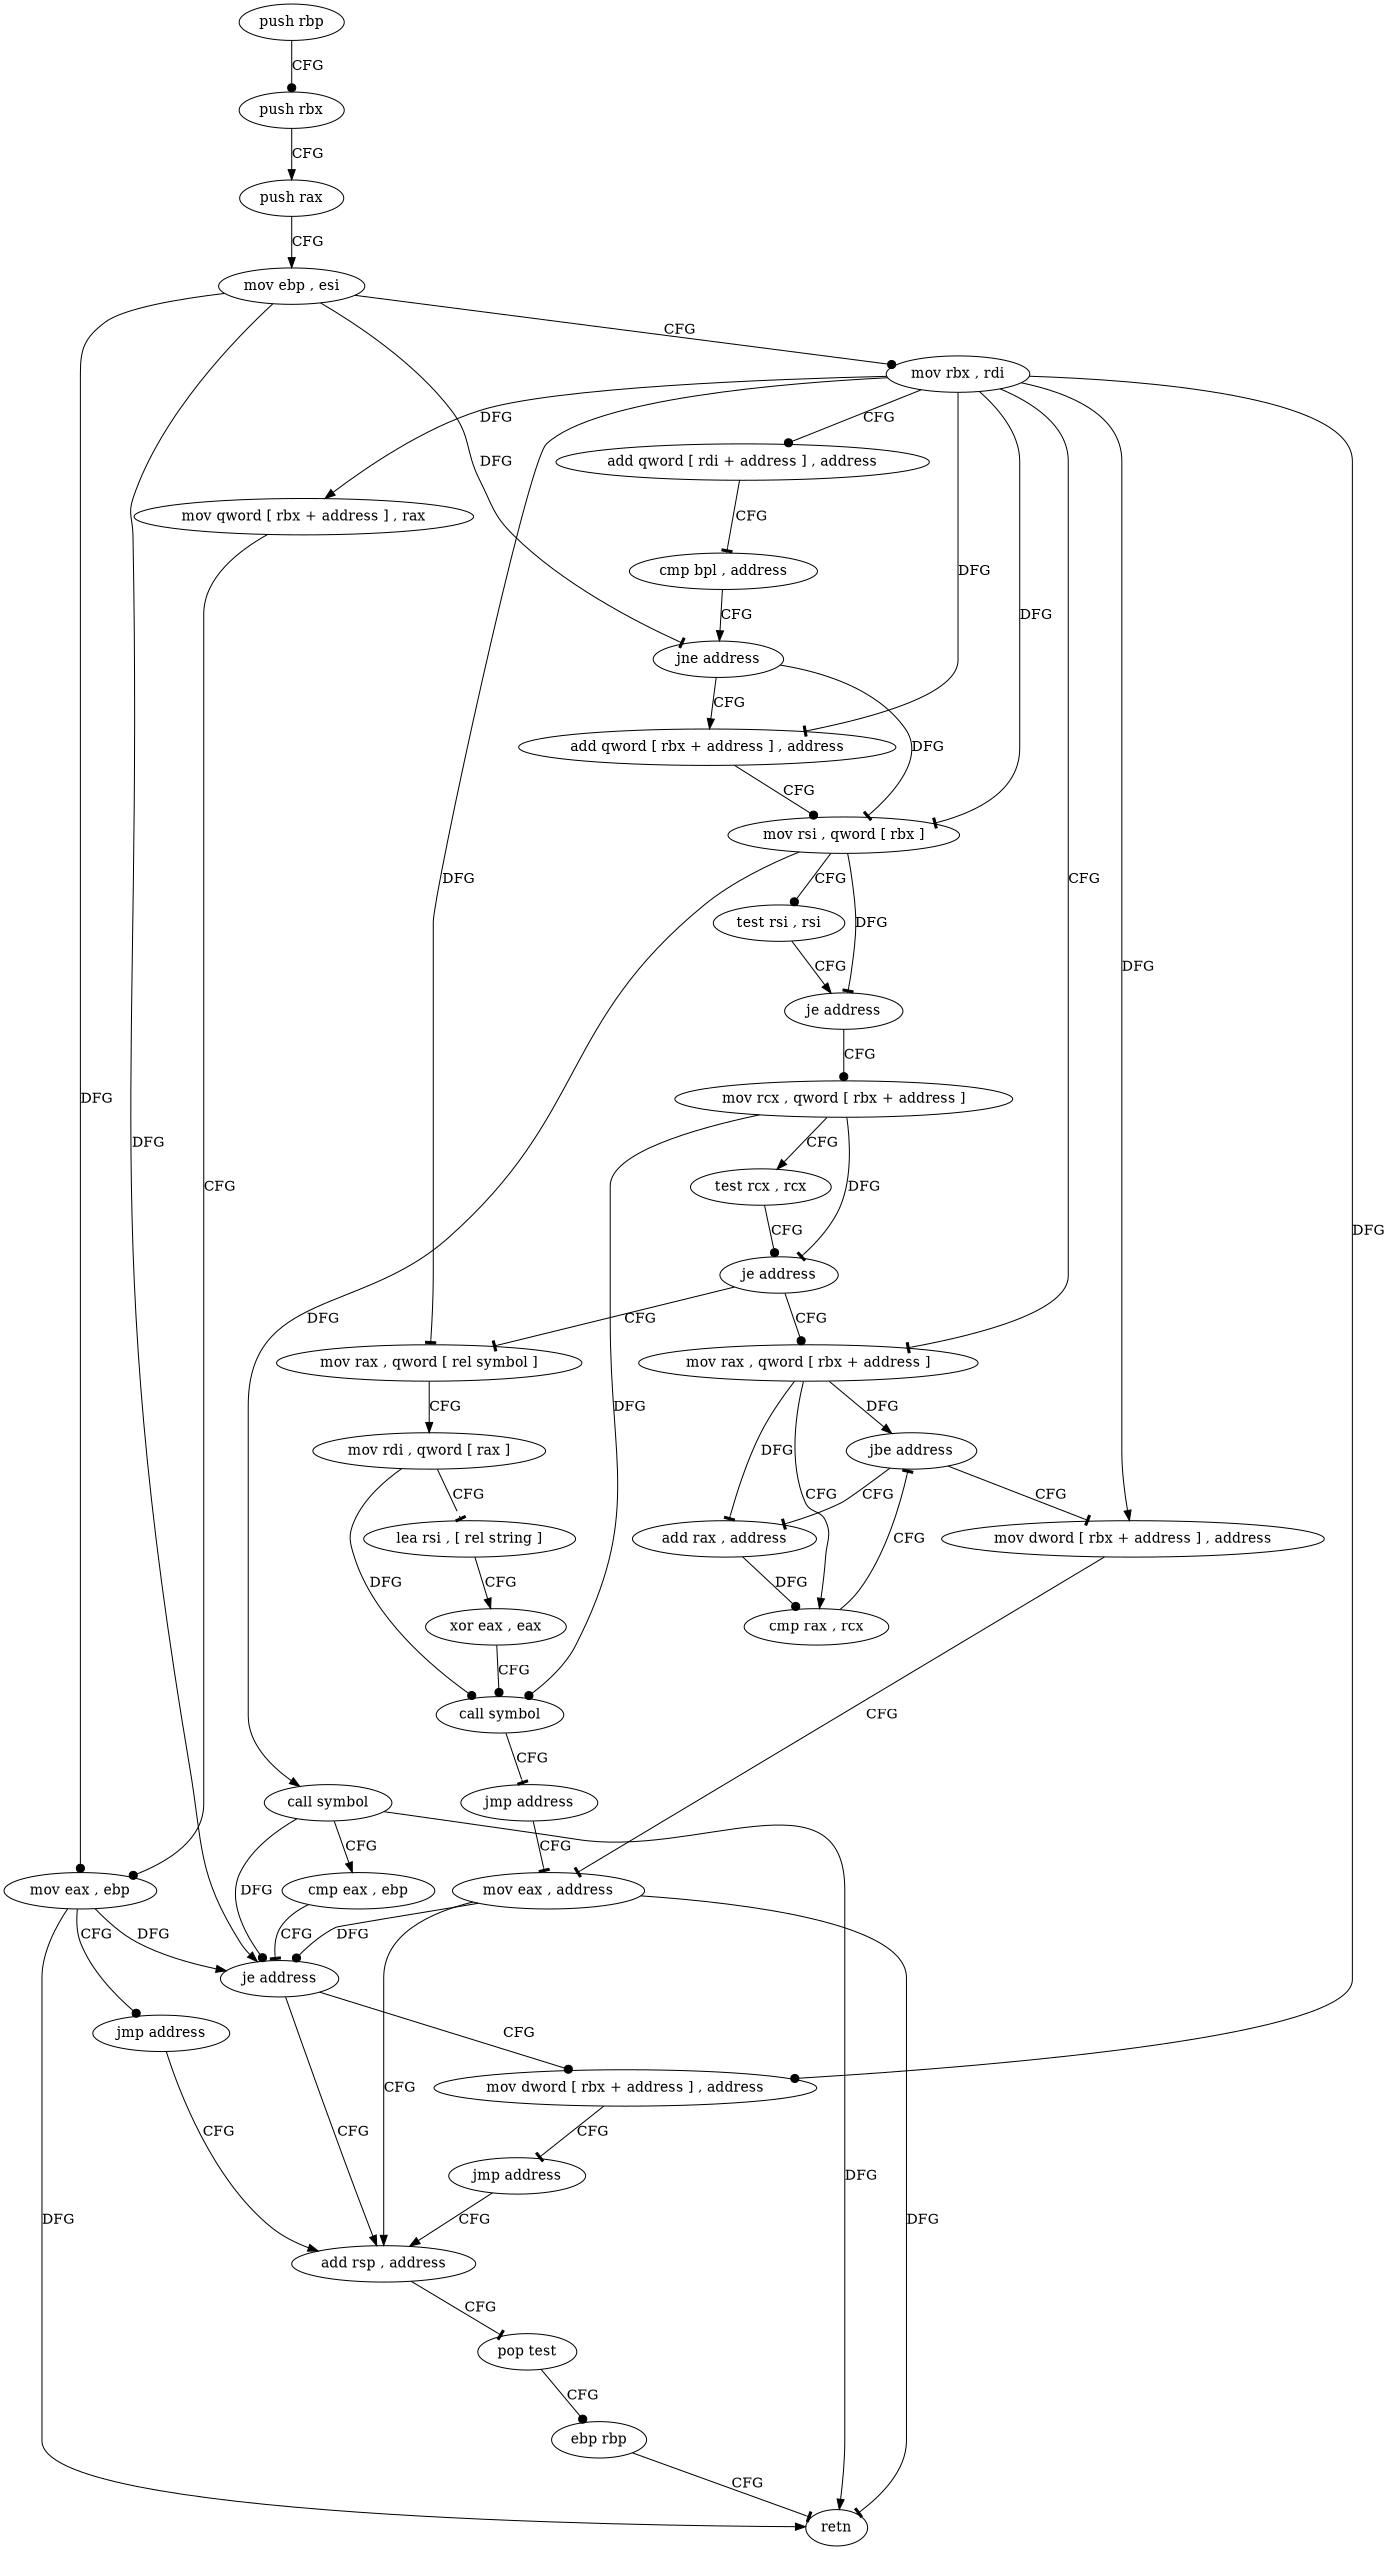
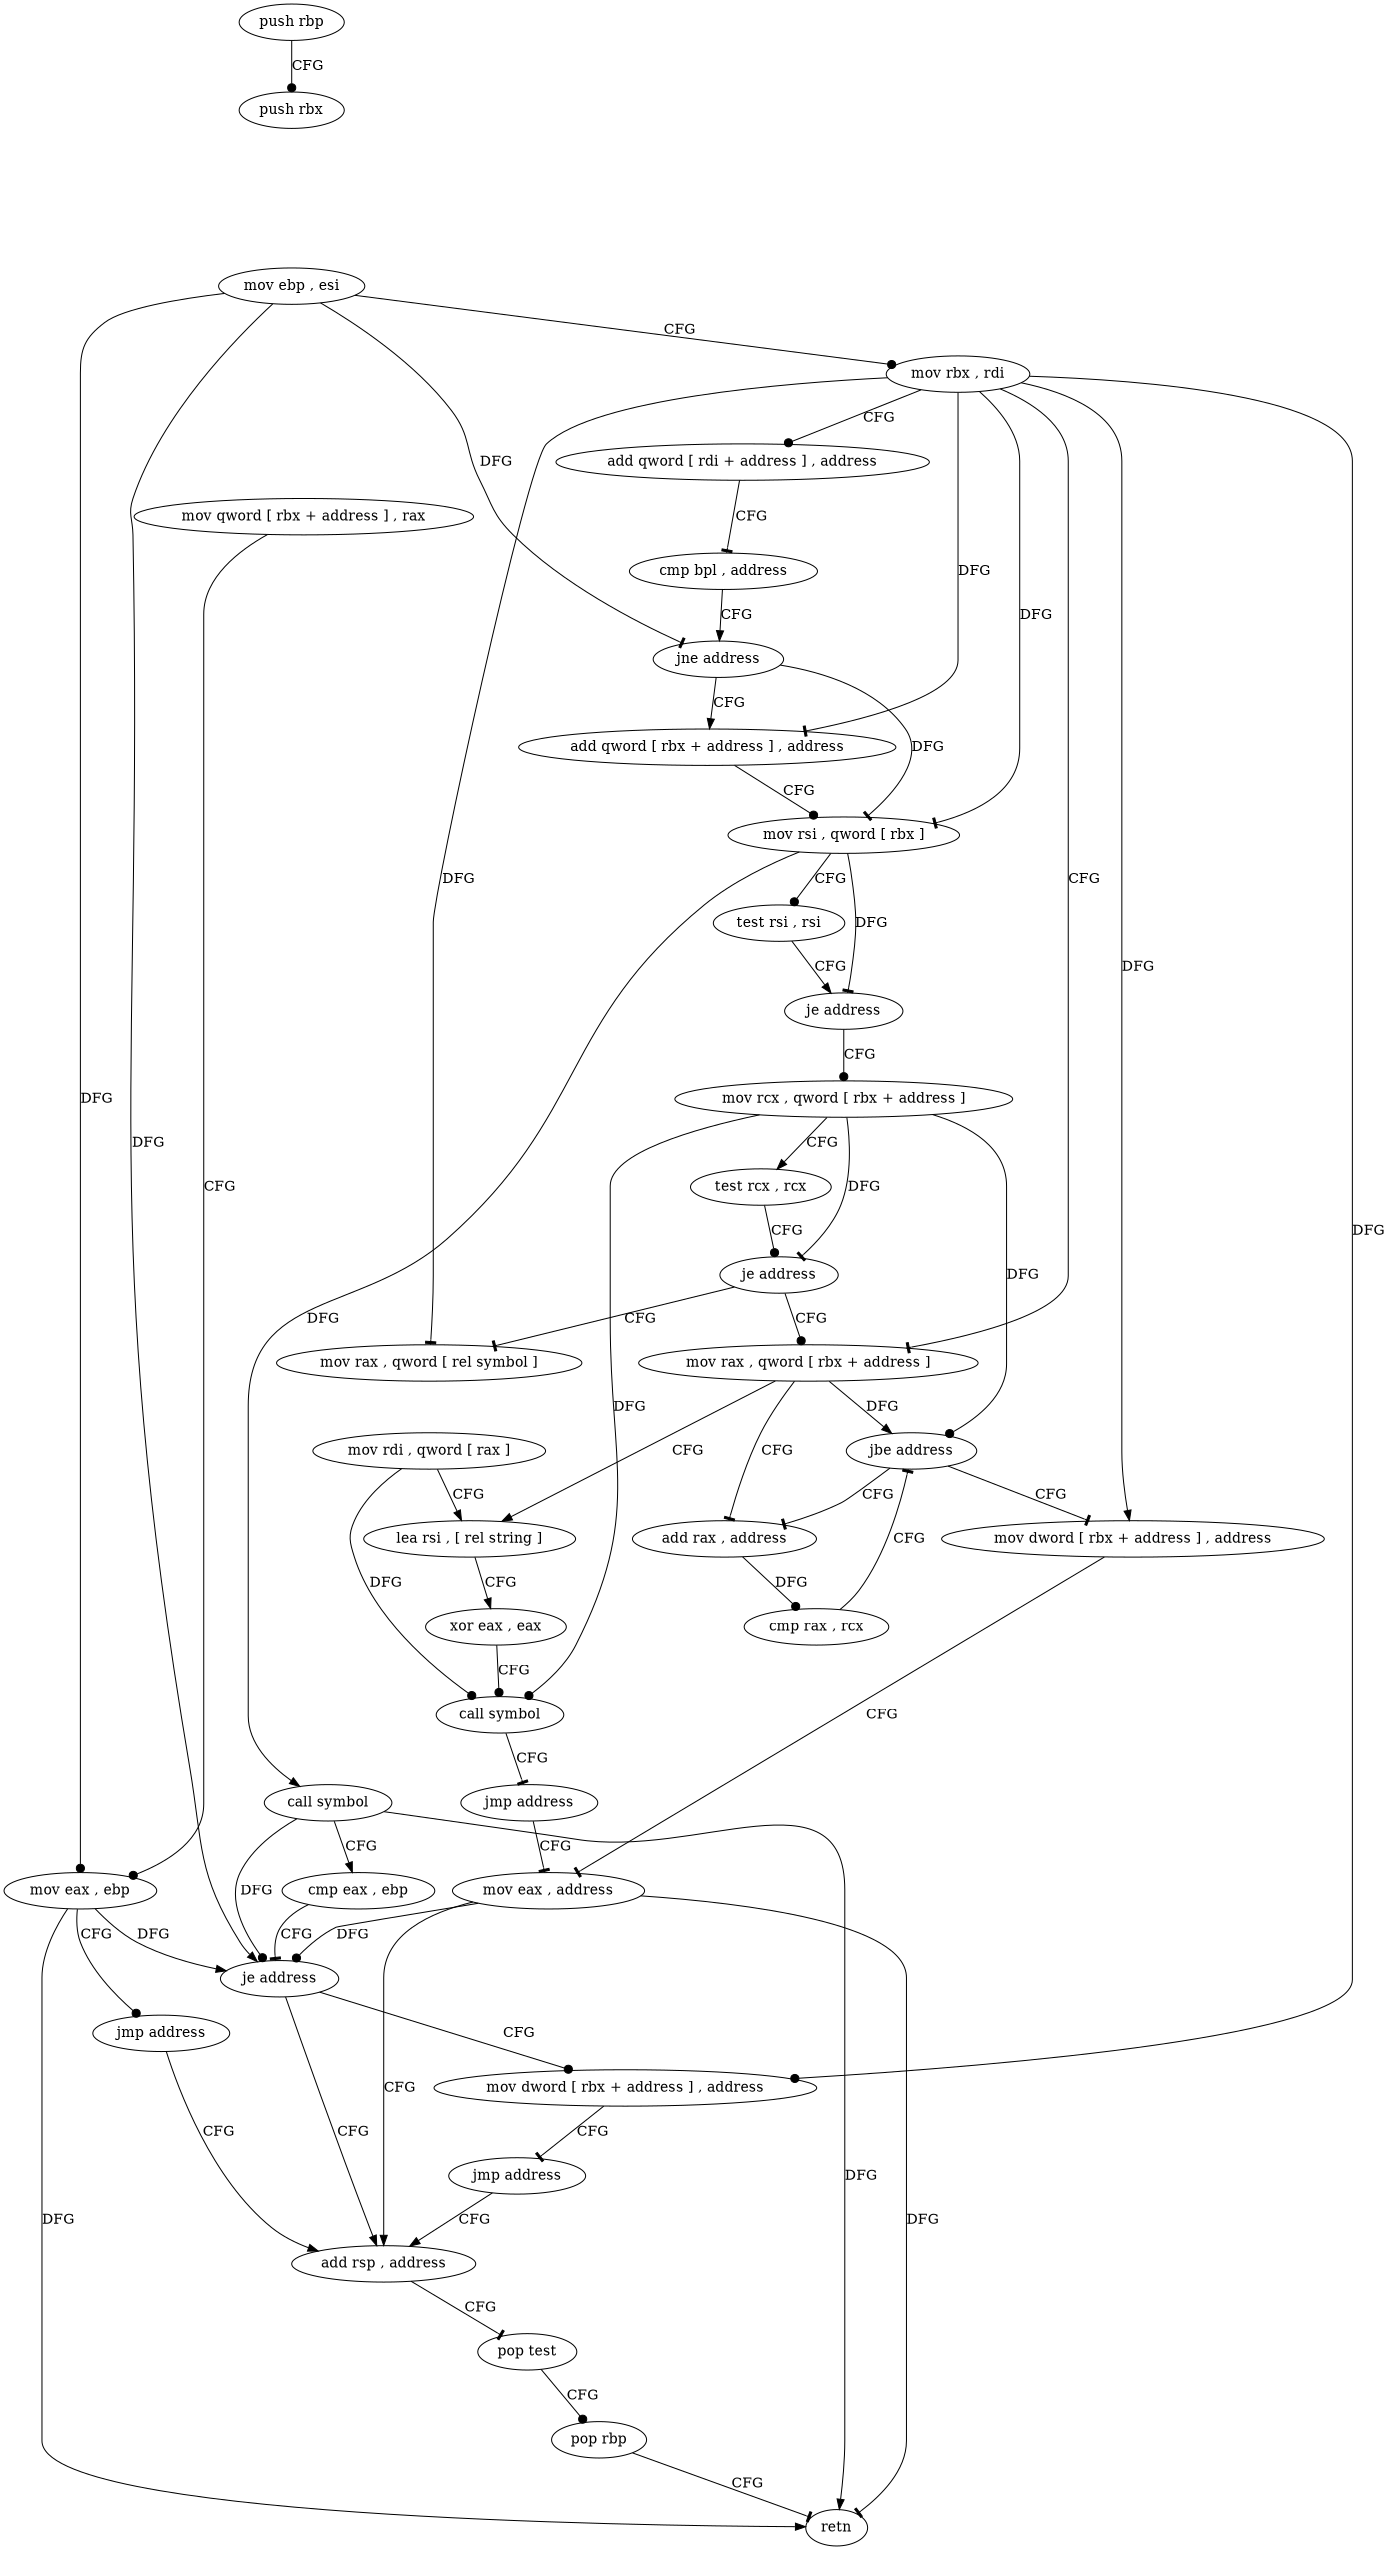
(292, 198) -> none
(599, 391) -> none
none -> (1007, 1265)
(429, 1402) -> none
(778, 1451) -> (778, 1451)
(447, 1490) -> (447, 1490)
(803, 1495) -> (643, 1449)
(599, 2440) -> (599, 2440)
